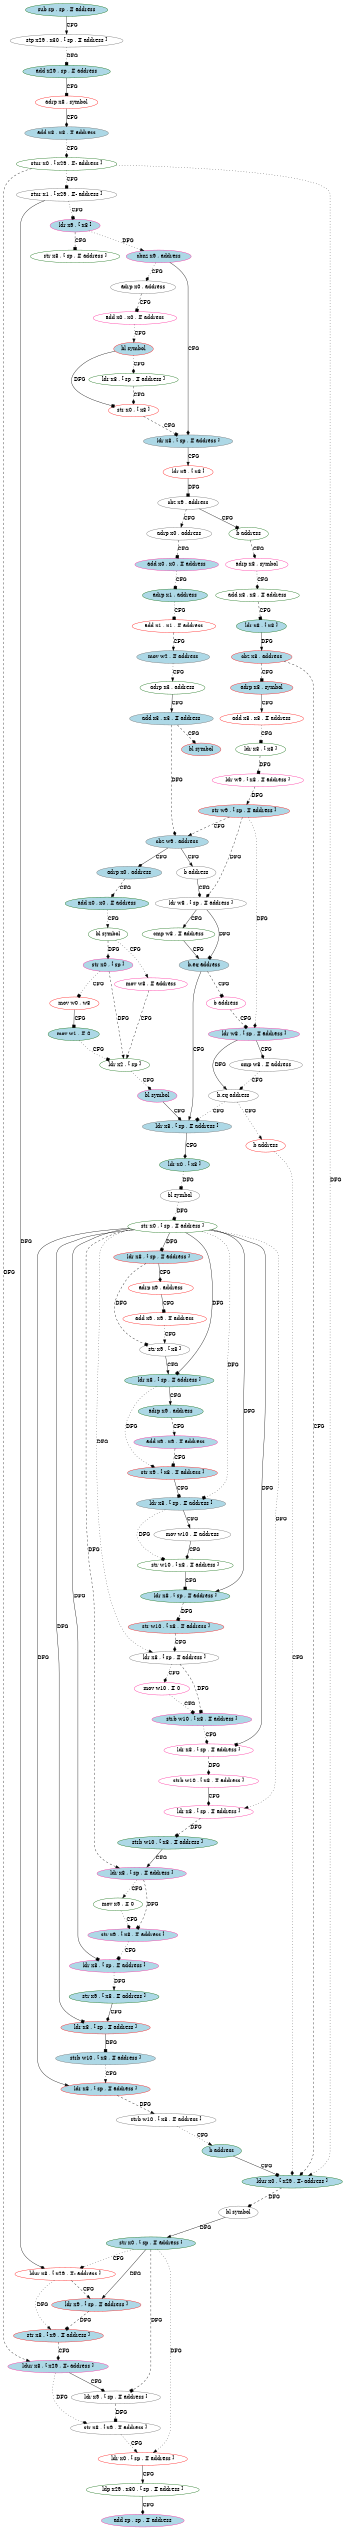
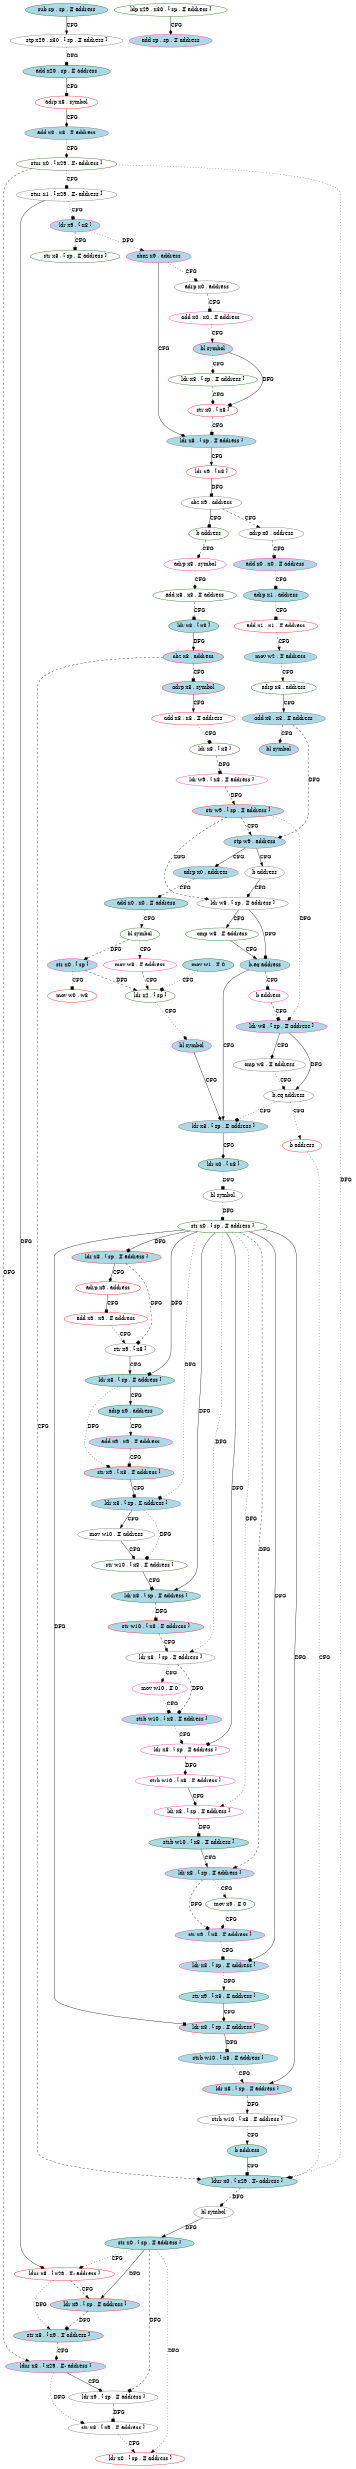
(177, 842) -> (255, 842)
(74, 1017) -> none
(143, 2473) -> none
